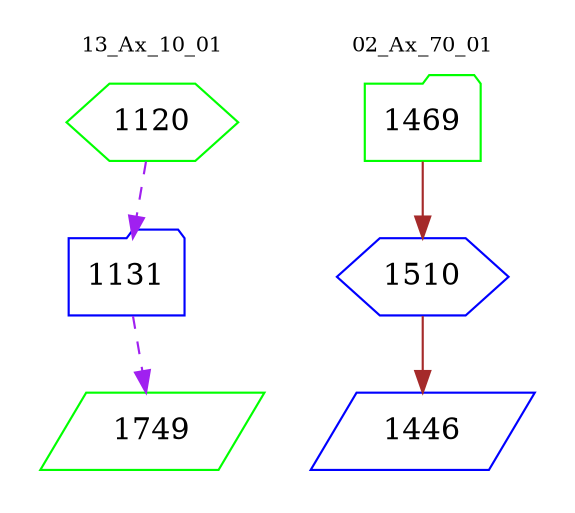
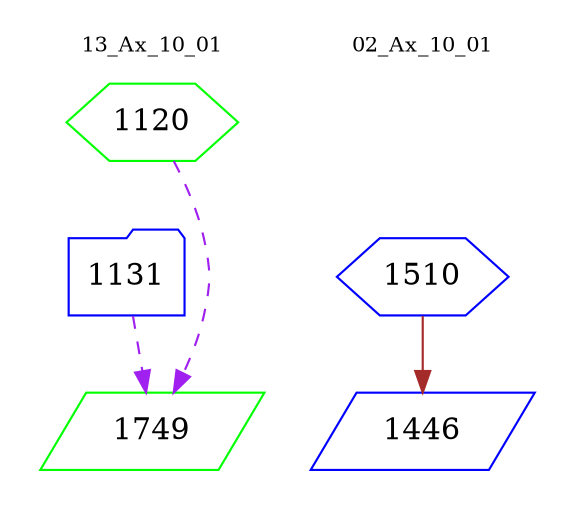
(423, 46) -> (423, 46)
(423, 122) -> none
(141, 189) -> (209, 266)
